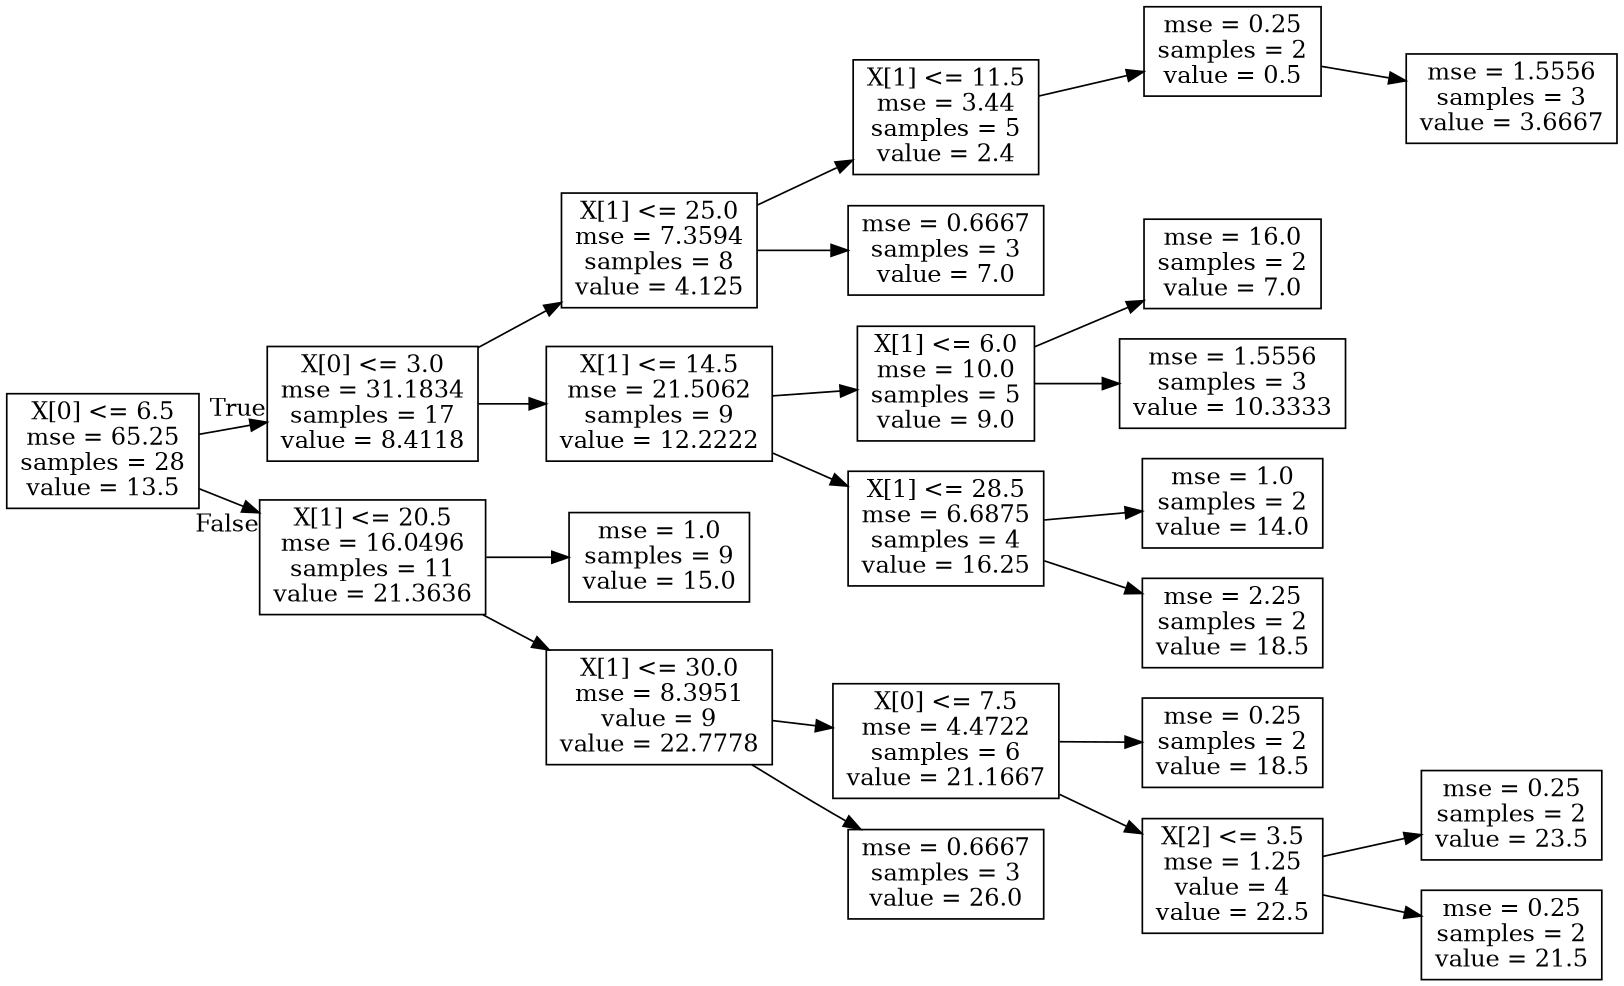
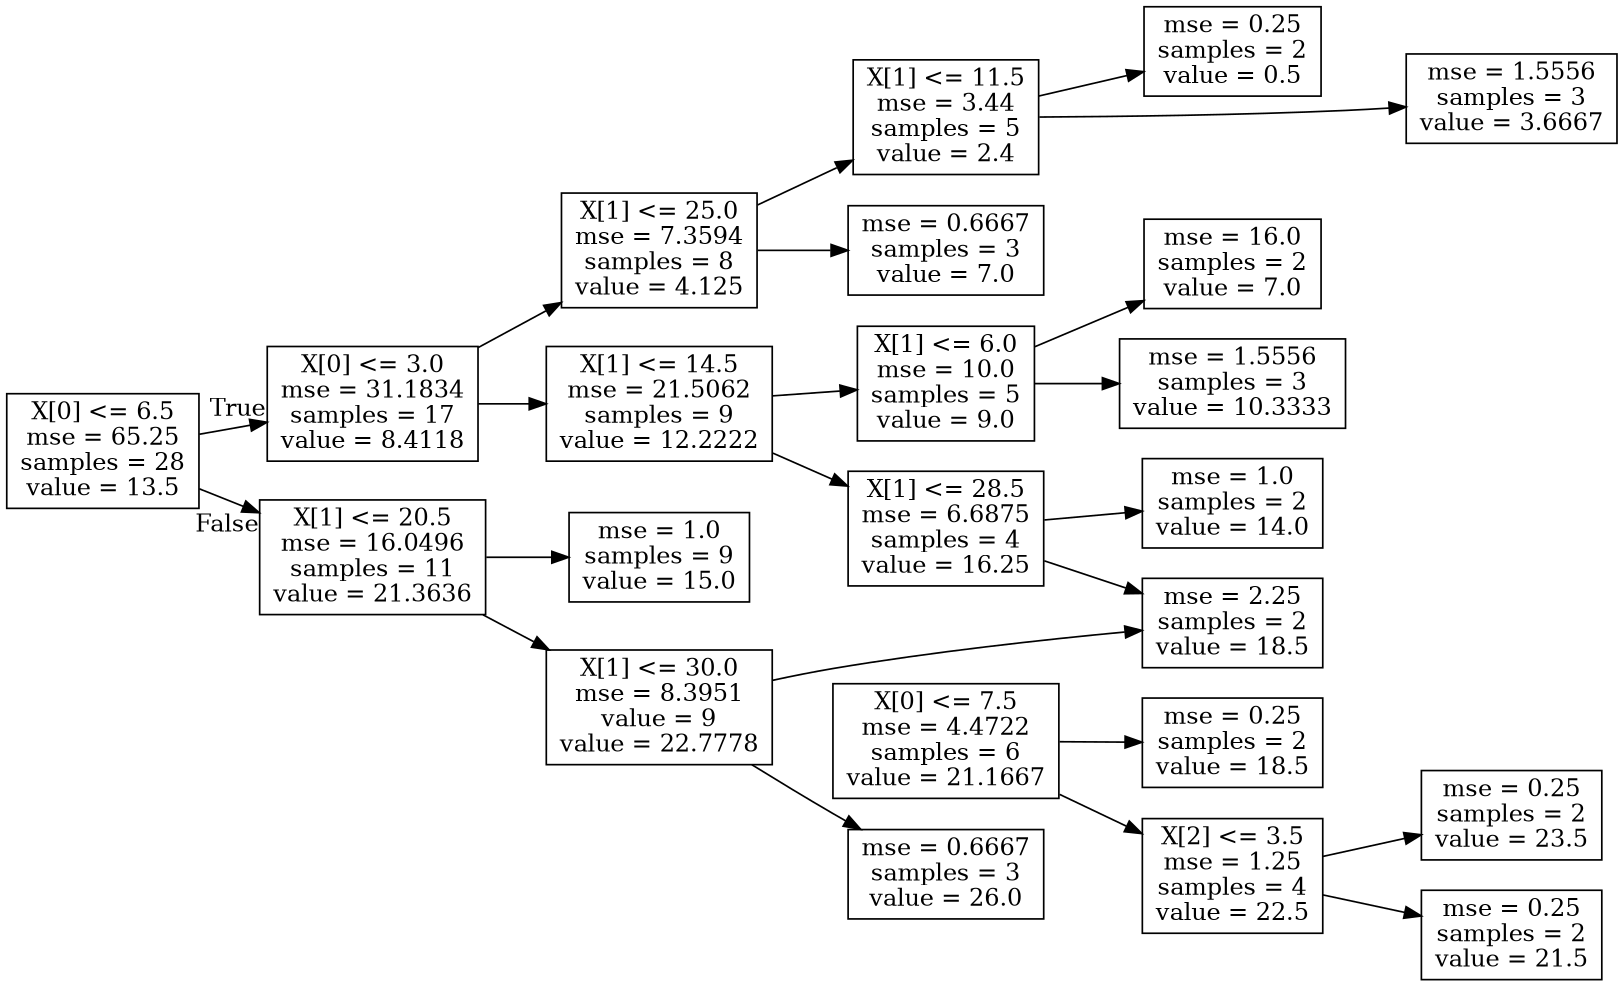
(1355, 72) -> (1214, 115)
(794, 723) -> (948, 652)
(1233, 876) -> (1233, 876)
